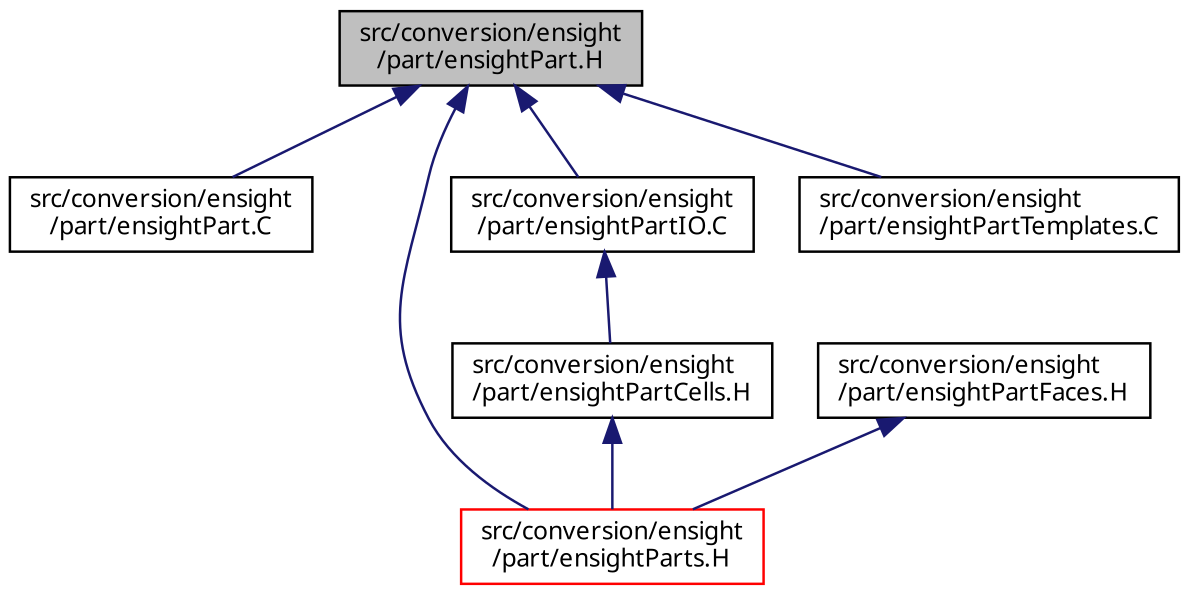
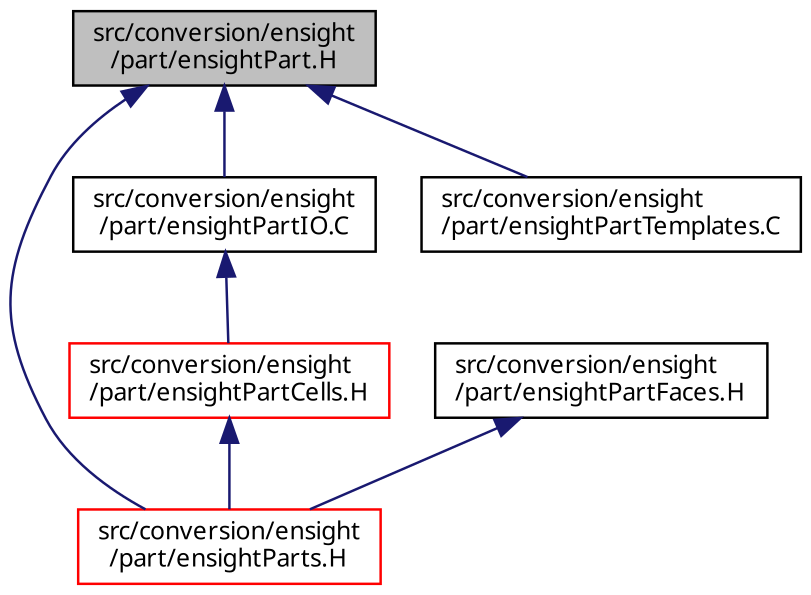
(161, 214) -> none
(612, 381) -> (229, 381)
